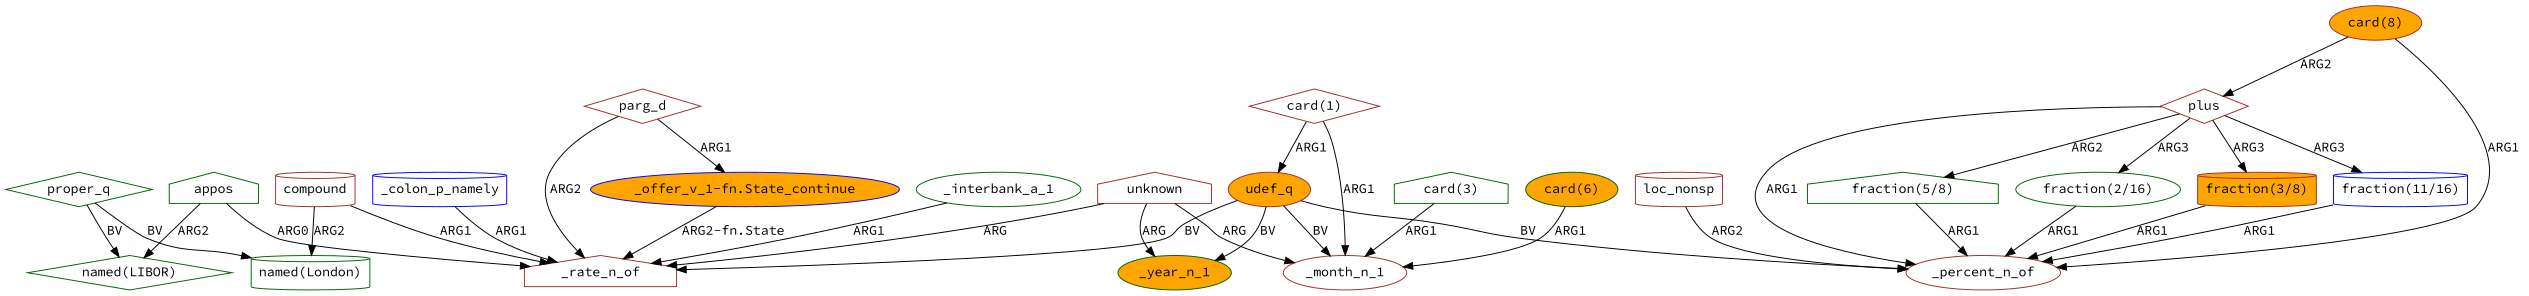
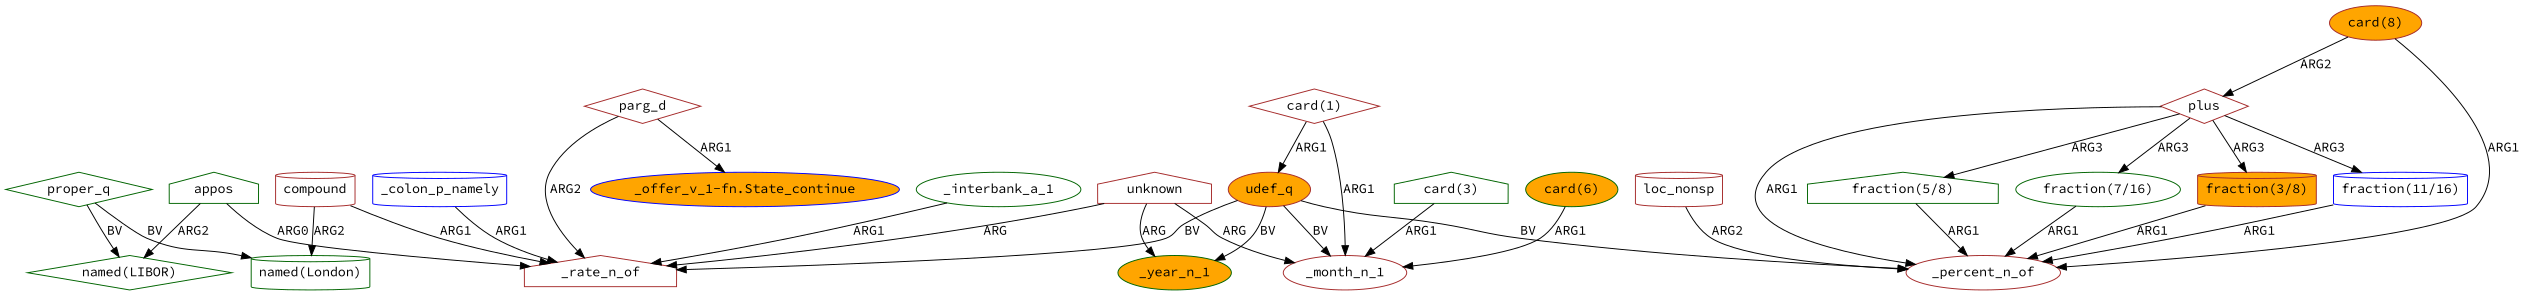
(2088, 148) -> (2088, 148)
(2098, 189) -> (2098, 189)
(674, 230) -> none
